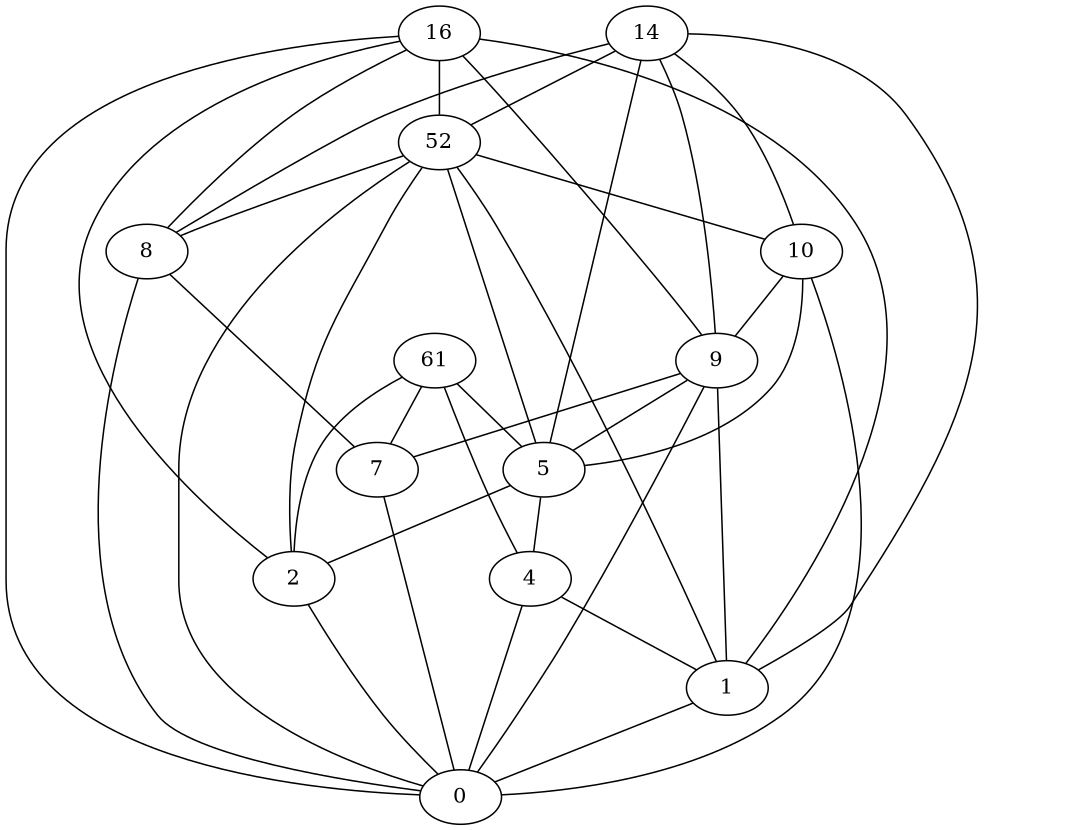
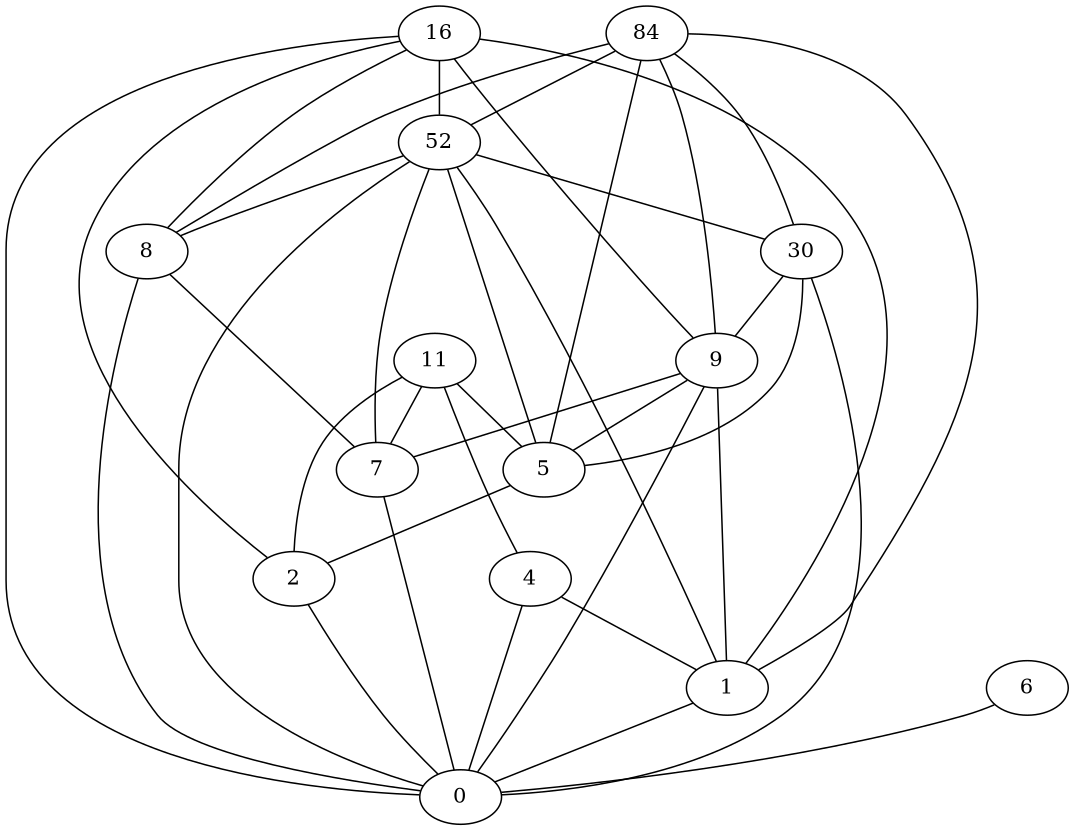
(647, 33) -> (647, 33)
(591, 200) -> (571, 201)
(802, 252) -> (802, 252)
(322, 349) -> (386, 303)
(435, 361) -> (435, 361)
(537, 525) -> none
none -> (1027, 688)
